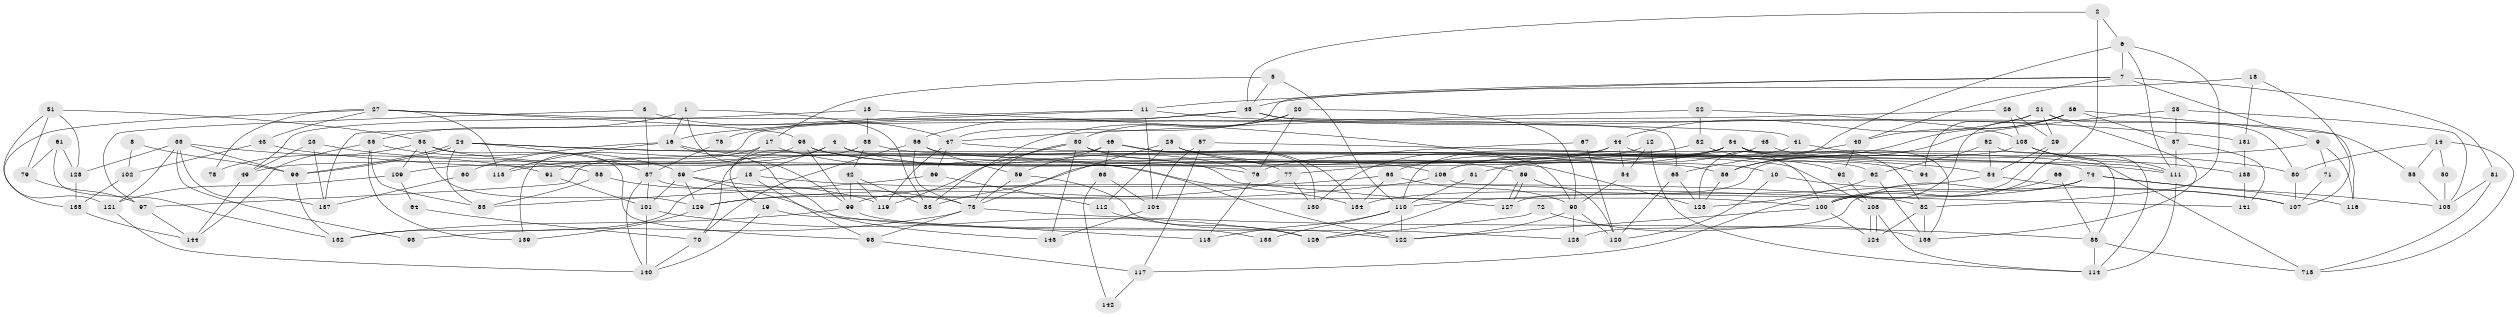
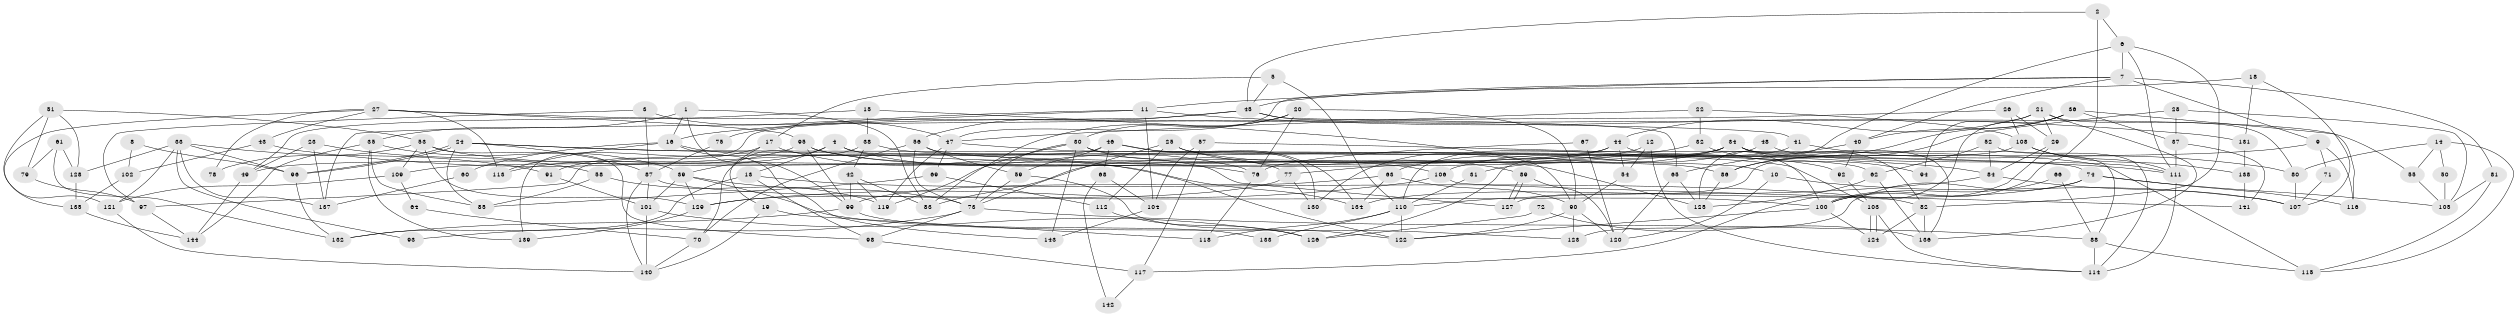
(2308, 273) -> (2308, 273)
